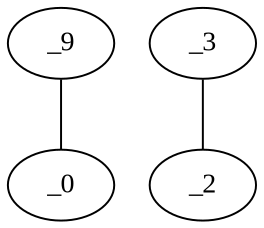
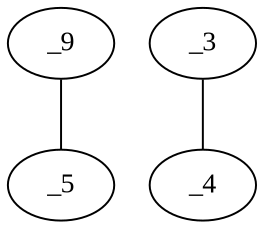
(61, 185) -> (61, 185)
(203, 185) -> (203, 185)
